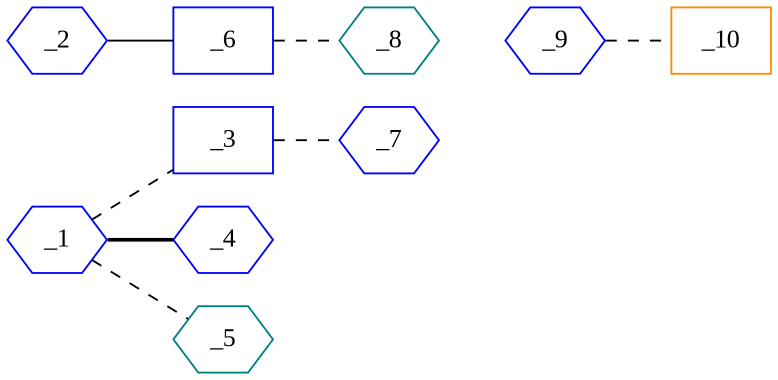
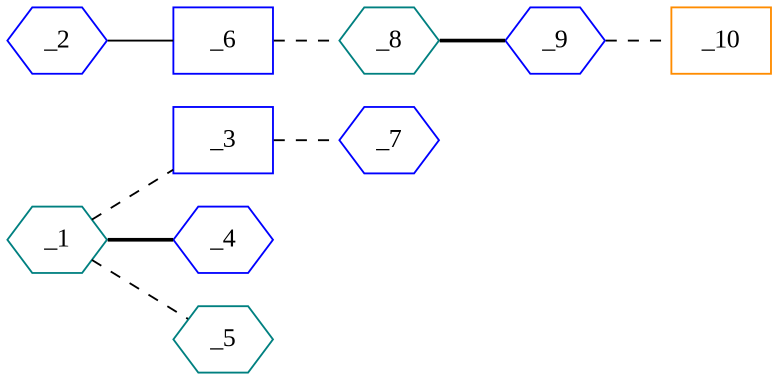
none -> (472, 41)
(57, 240) -> (57, 240)
